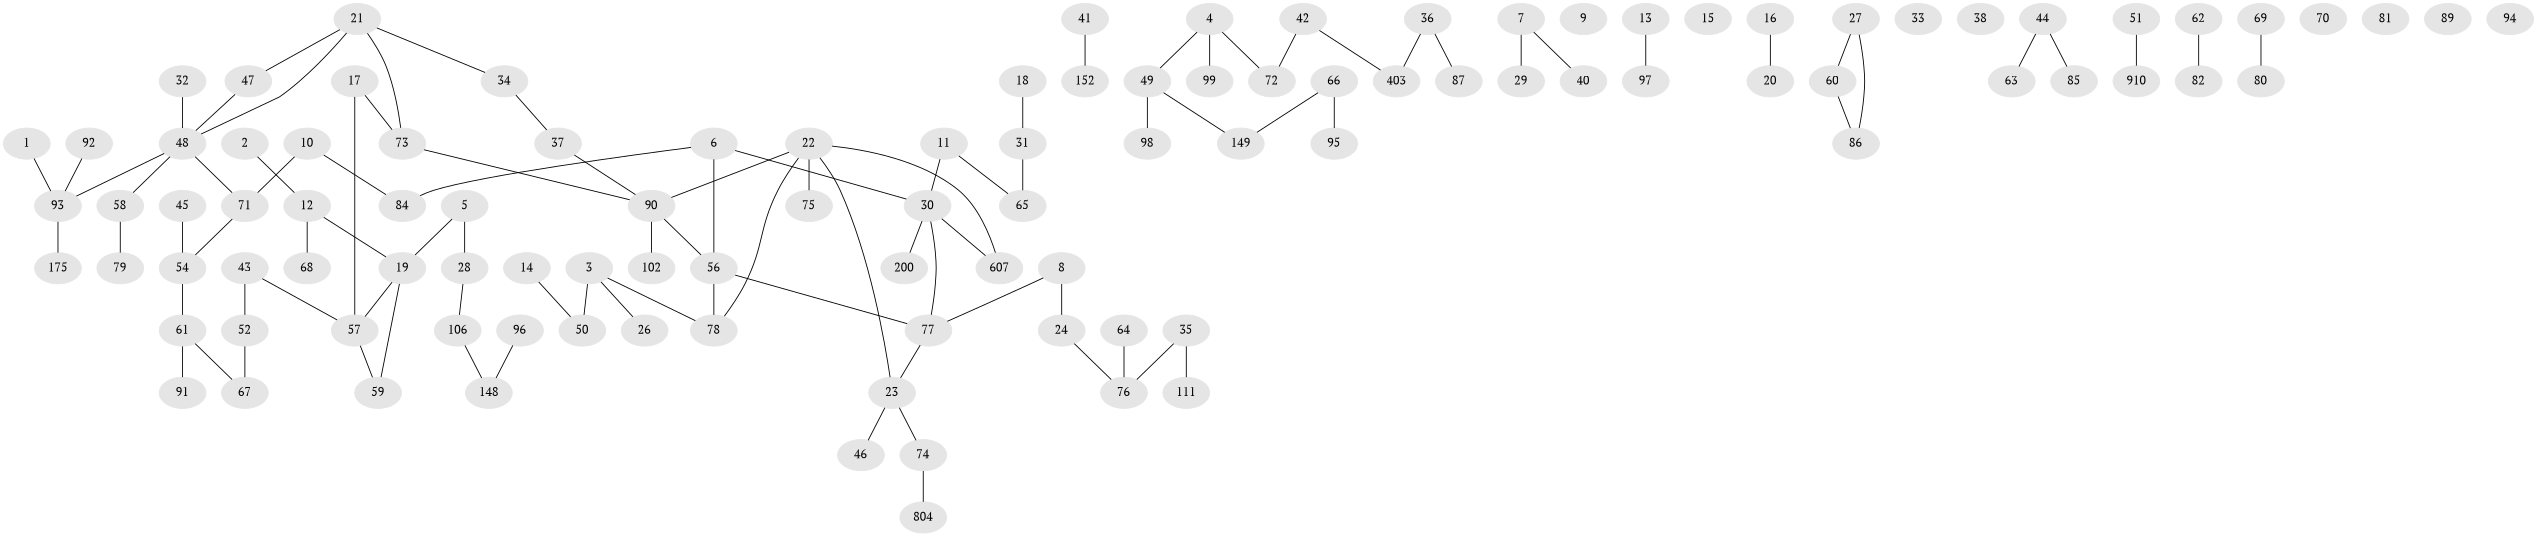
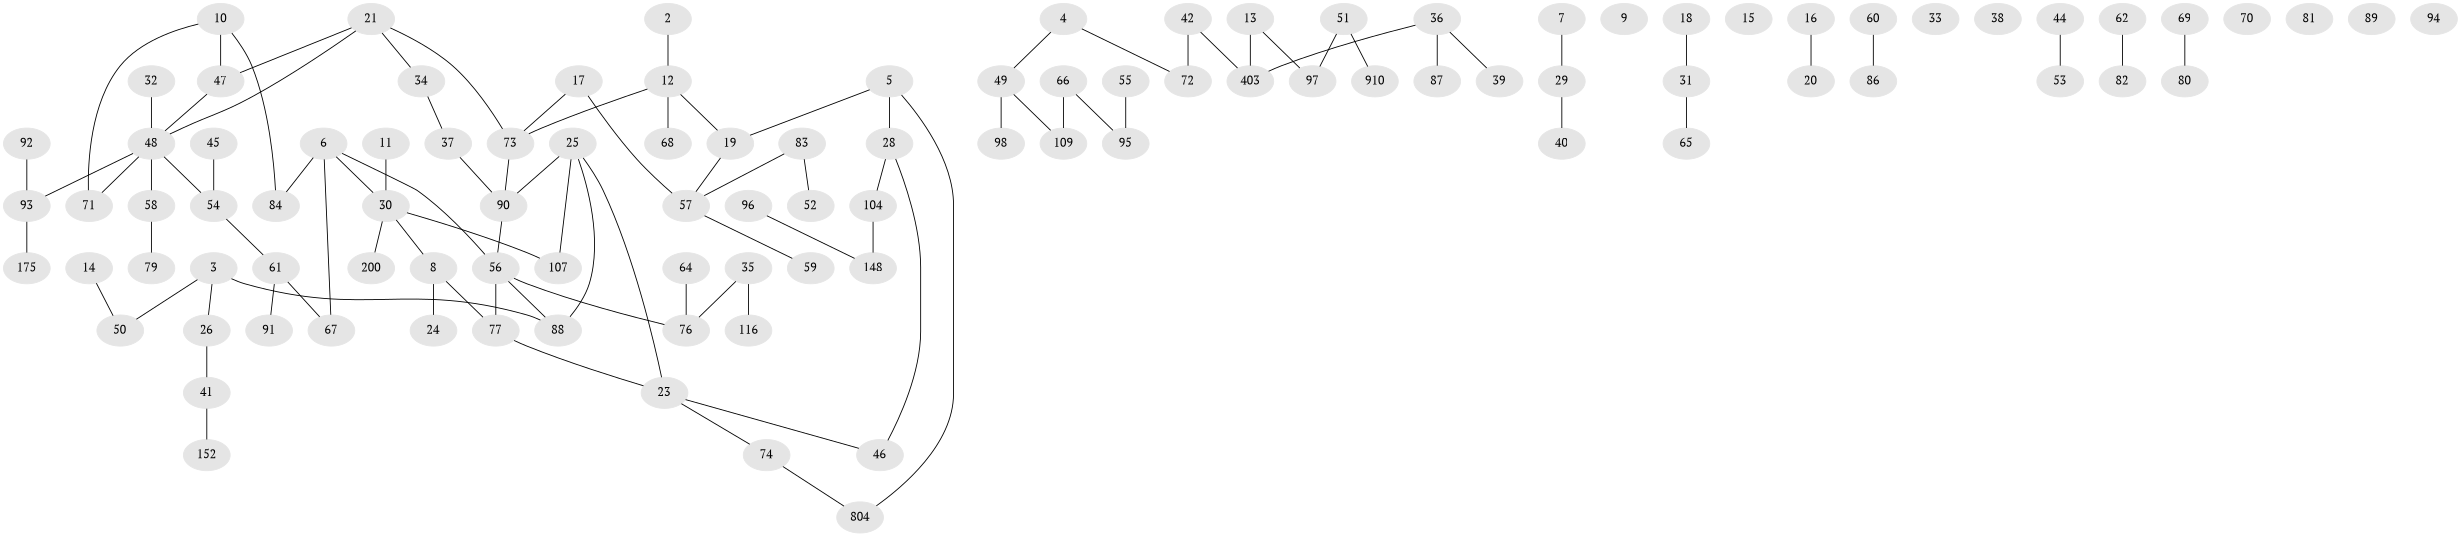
(1856, 19) -> none
none -> (221, 50)
none -> (1250, 50)
(1552, 50) -> (1562, 113)
none -> (1325, 57)
none -> (1126, 81)
(1210, 81) -> none
none -> (1500, 81)
(2012, 81) -> (2060, 81)
(2074, 81) -> none
none -> (588, 110)
(27, 144) -> none
(809, 144) -> (573, 144)
(1241, 144) -> (1063, 144)
(983, 175) -> none
(809, 206) -> none
(214, 237) -> (182, 175)
(245, 268) -> (802, 144)
(652, 268) -> none
(936, 268) -> (410, 237)
(999, 268) -> (558, 268)
none -> (921, 301)
none -> (954, 308)
(390, 331) -> none
(458, 331) -> (873, 206)
(714, 331) -> (558, 331)
none -> (207, 362)
(245, 362) -> (328, 237)
(1093, 362) -> (588, 304)
(1186, 393) -> (748, 331)
